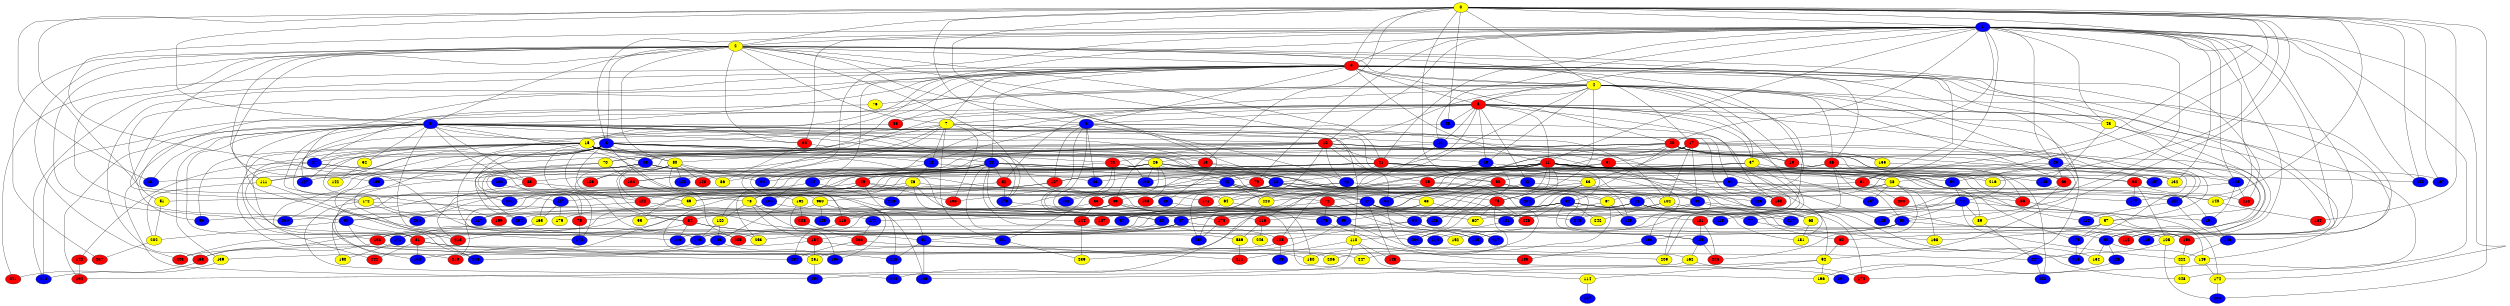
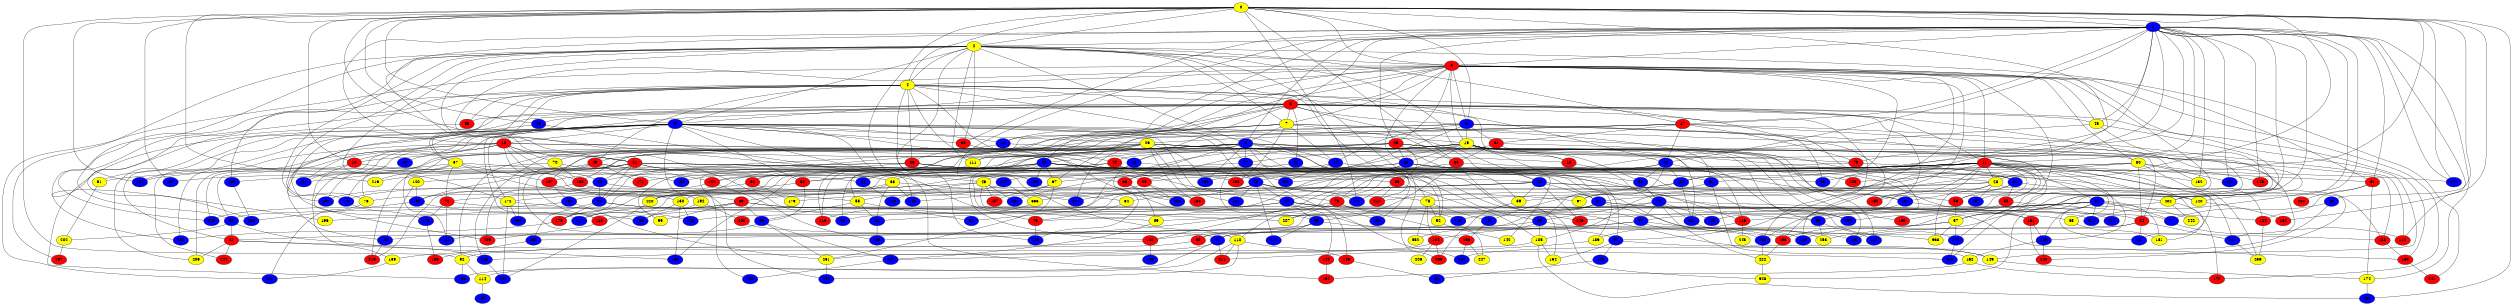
none -> (370, 22)
(628, 74) -> none
none -> (740, 150)
(1882, 163) -> none
(1032, 178) -> none
(723, 182) -> none
(183, 189) -> none
none -> (630, 194)
none -> (654, 196)
(820, 202) -> (681, 202)
none -> (1579, 202)
(1667, 202) -> (2168, 202)
(735, 211) -> (1433, 211)
(539, 221) -> (1035, 202)
(1475, 221) -> (1286, 221)
(1240, 240) -> (1596, 240)
(1456, 240) -> (1416, 240)
(1935, 240) -> (1936, 240)
none -> (1544, 247)
(1516, 250) -> (975, 229)
(343, 260) -> none
(1311, 260) -> none
(1822, 271) -> none
(2182, 279) -> (1763, 279)
